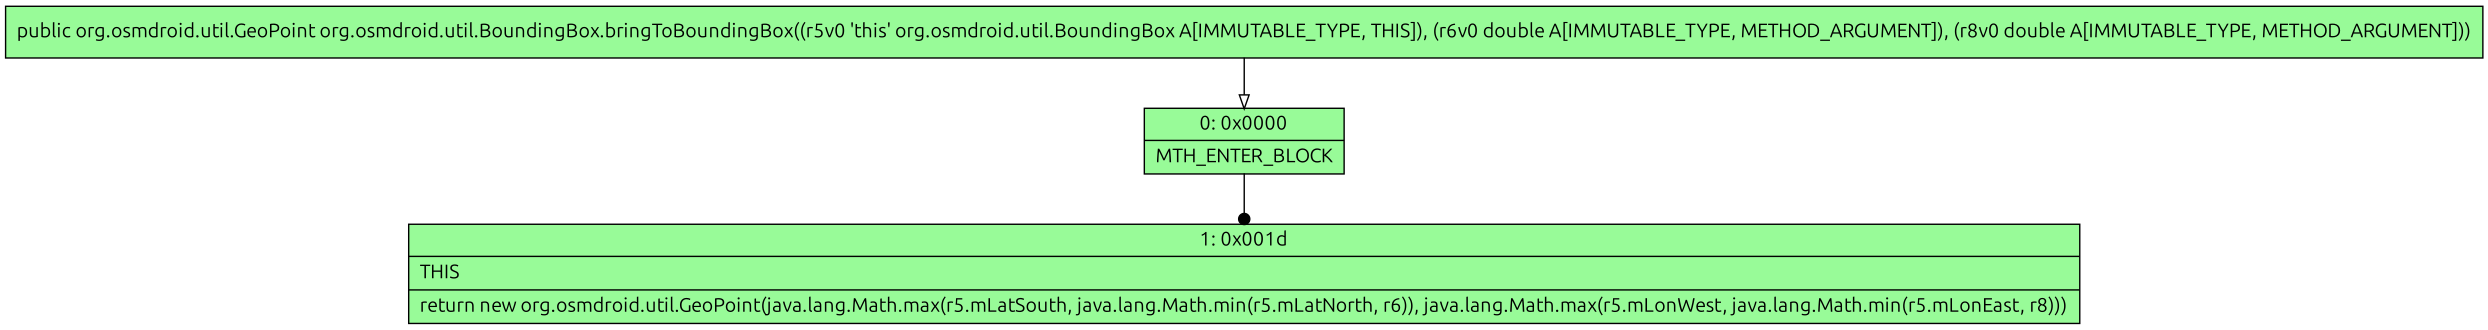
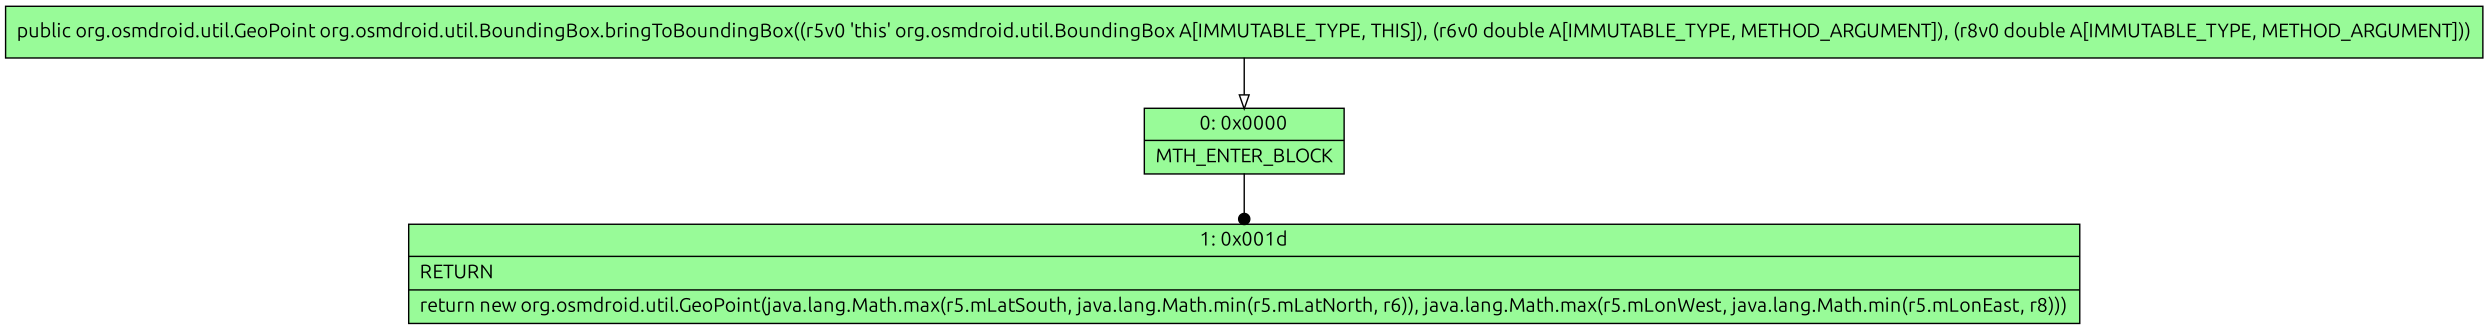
(440, 272) -> (457, 272)
